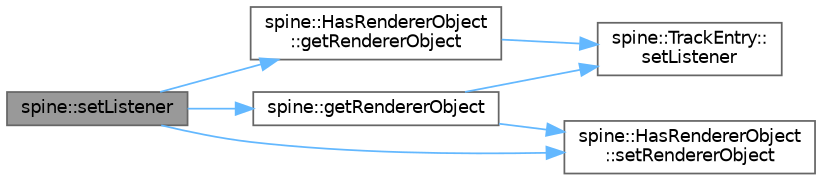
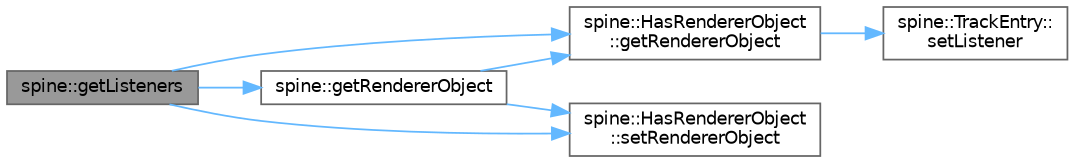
(523, 81) -> (516, 65)
(97, 109) -> (103, 88)
